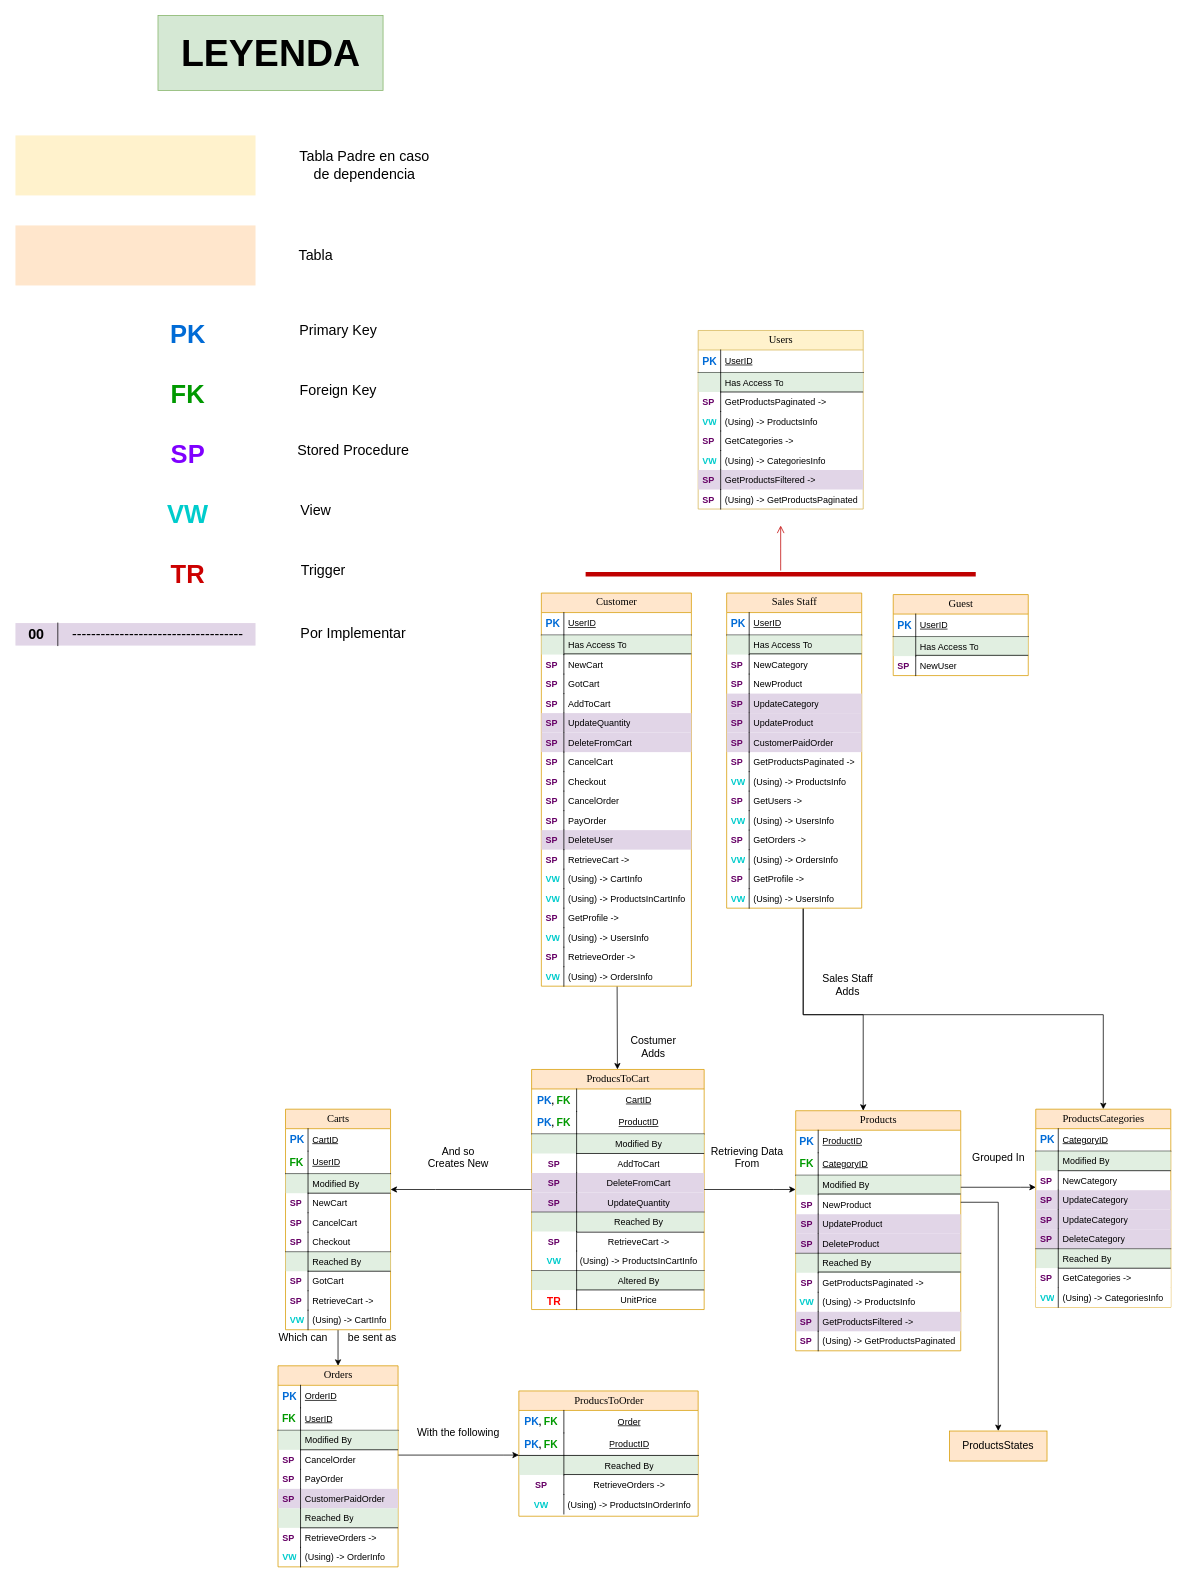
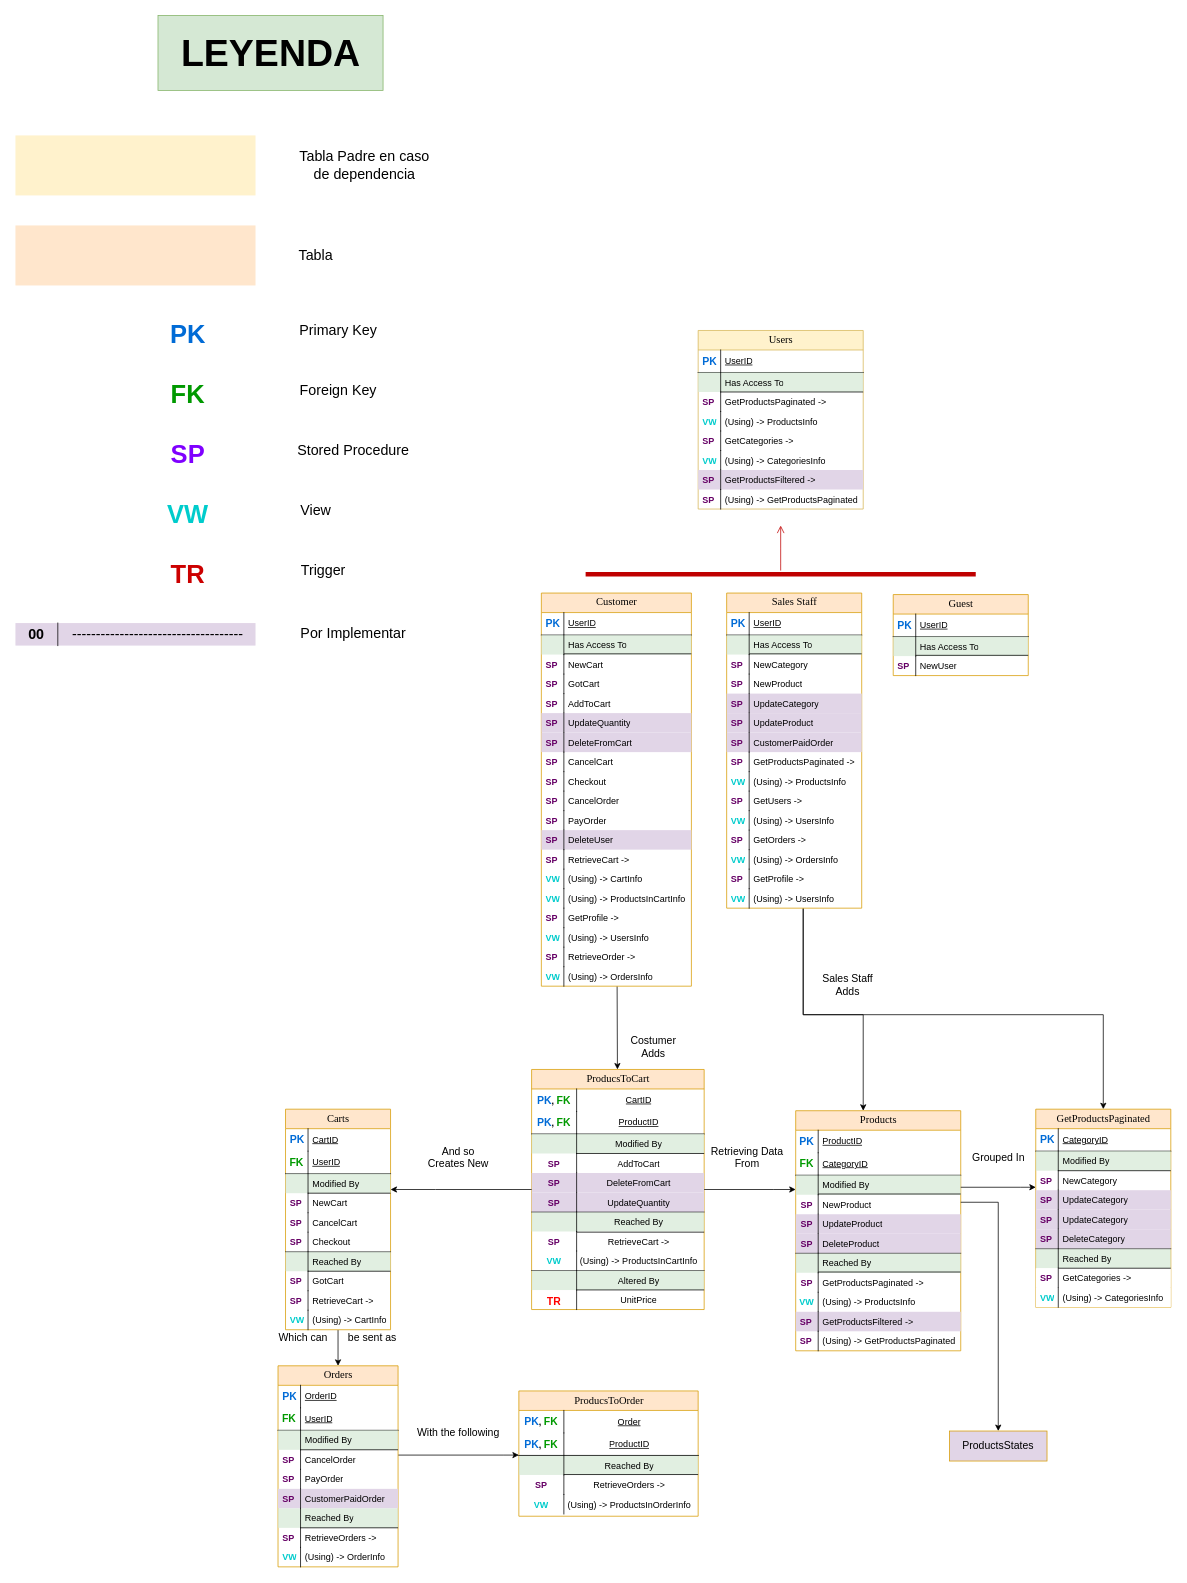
(1103, 1119) -> (1103, 1119)
(998, 1446) -> (998, 1446)
